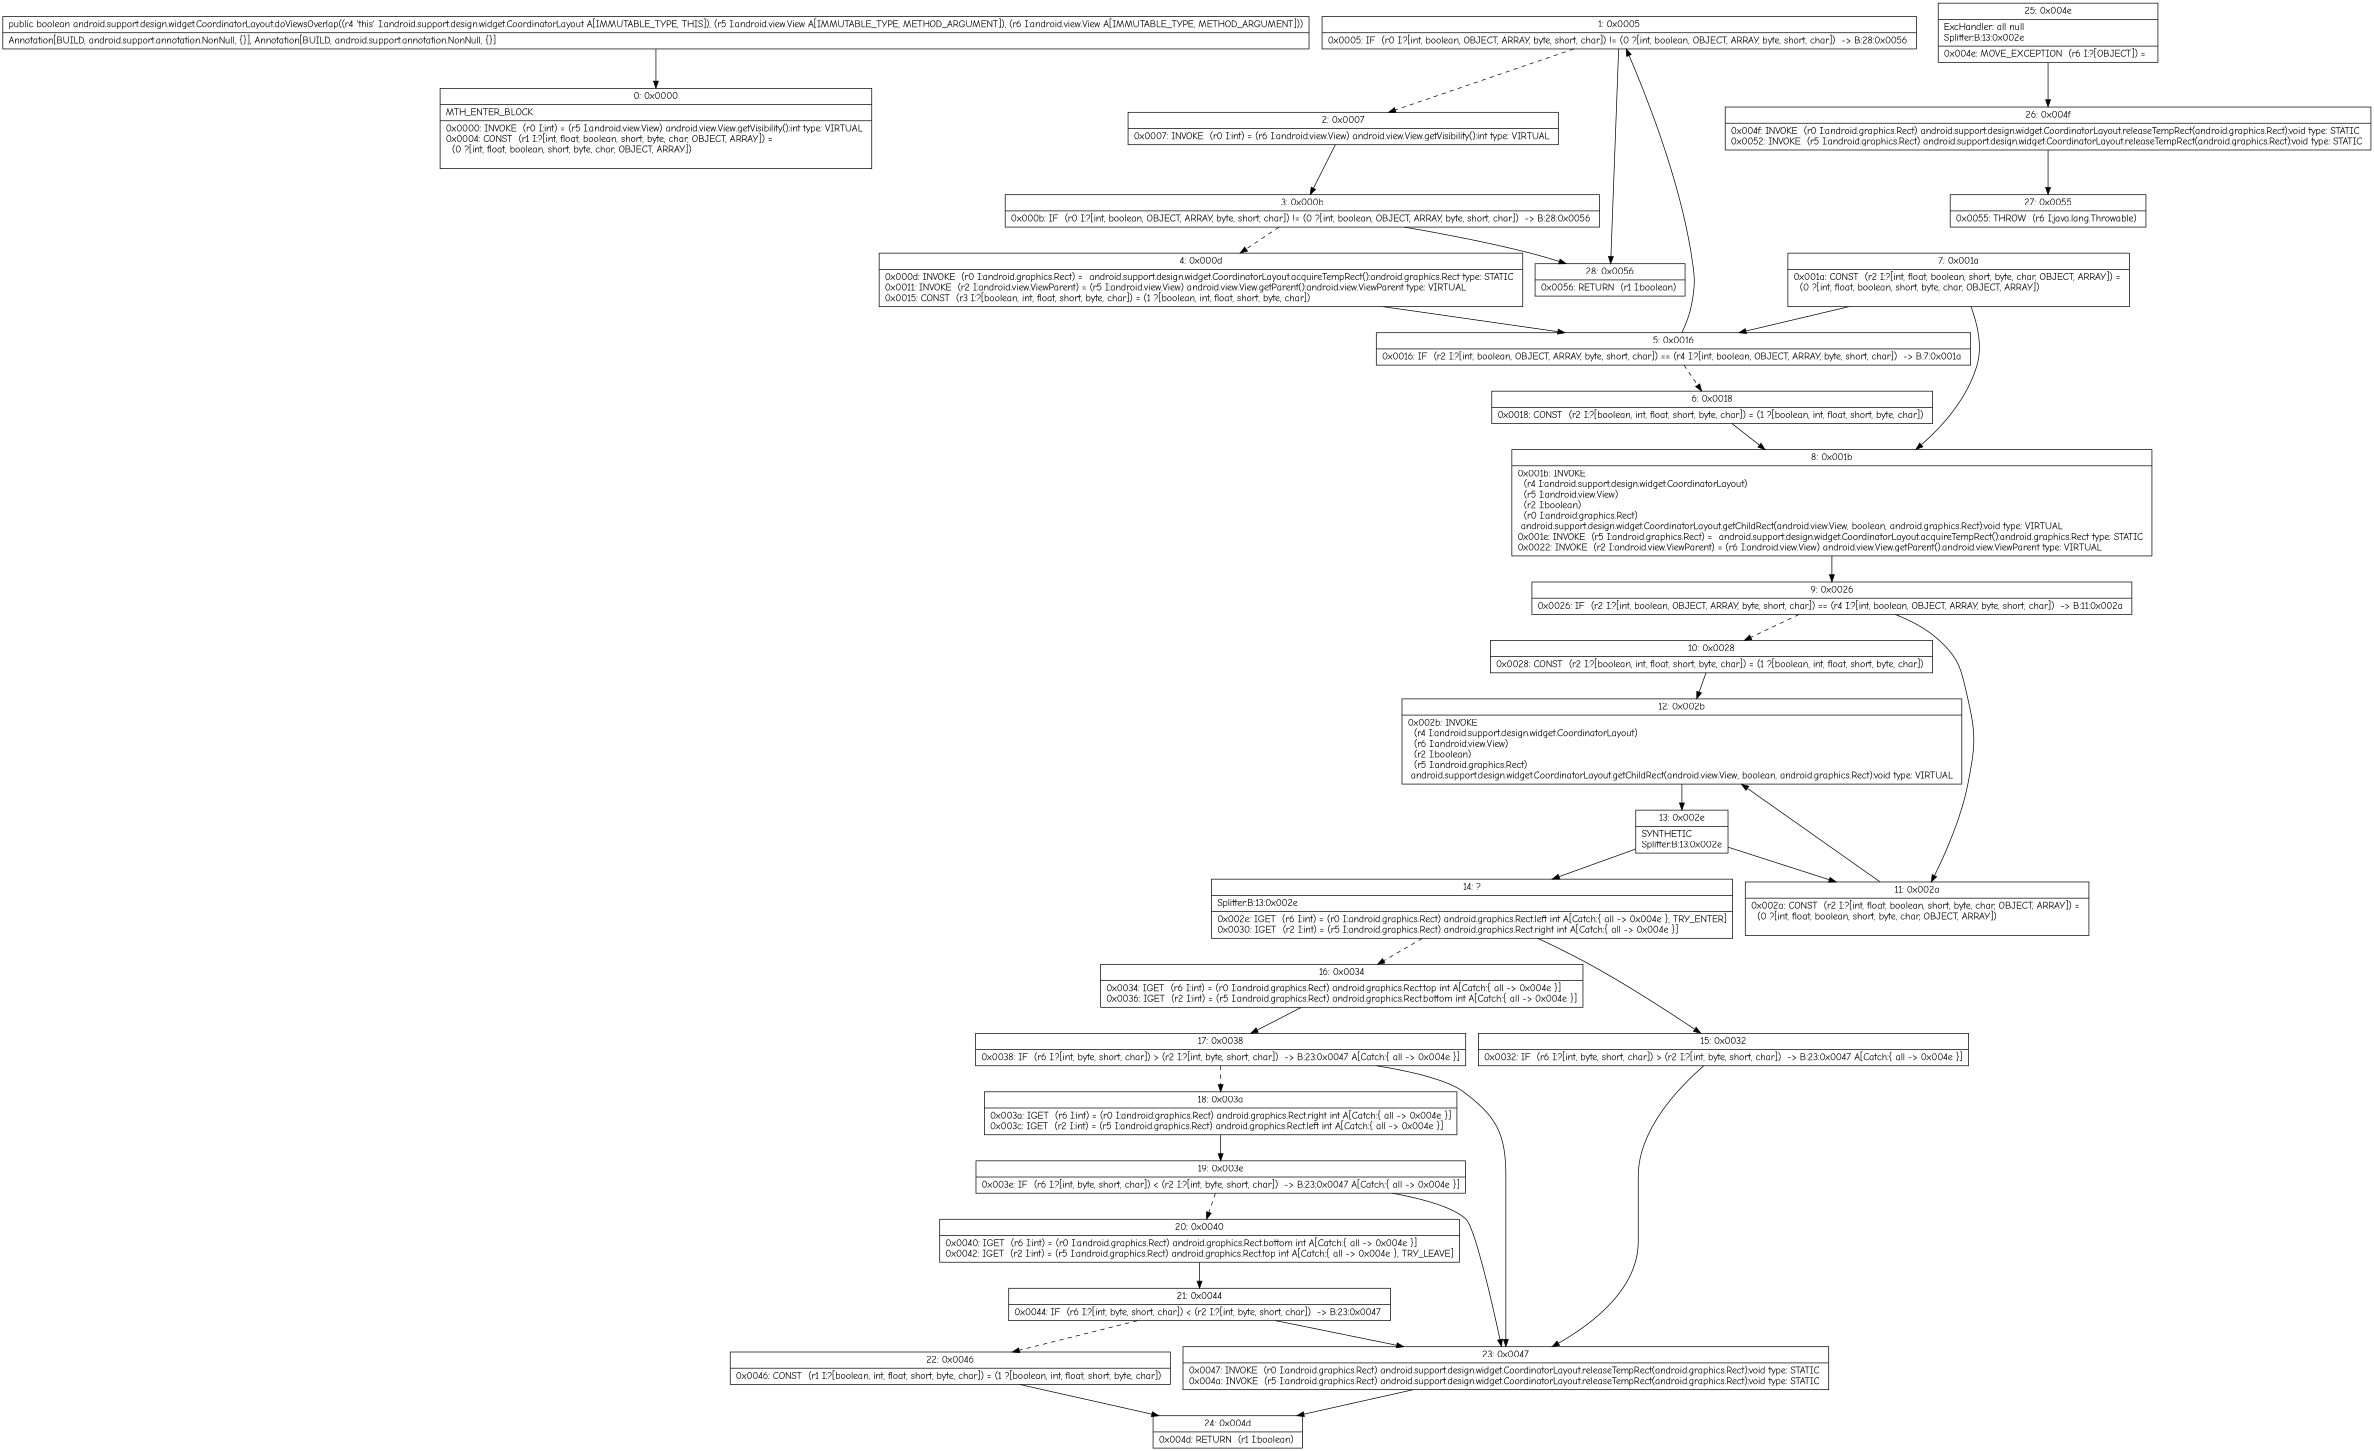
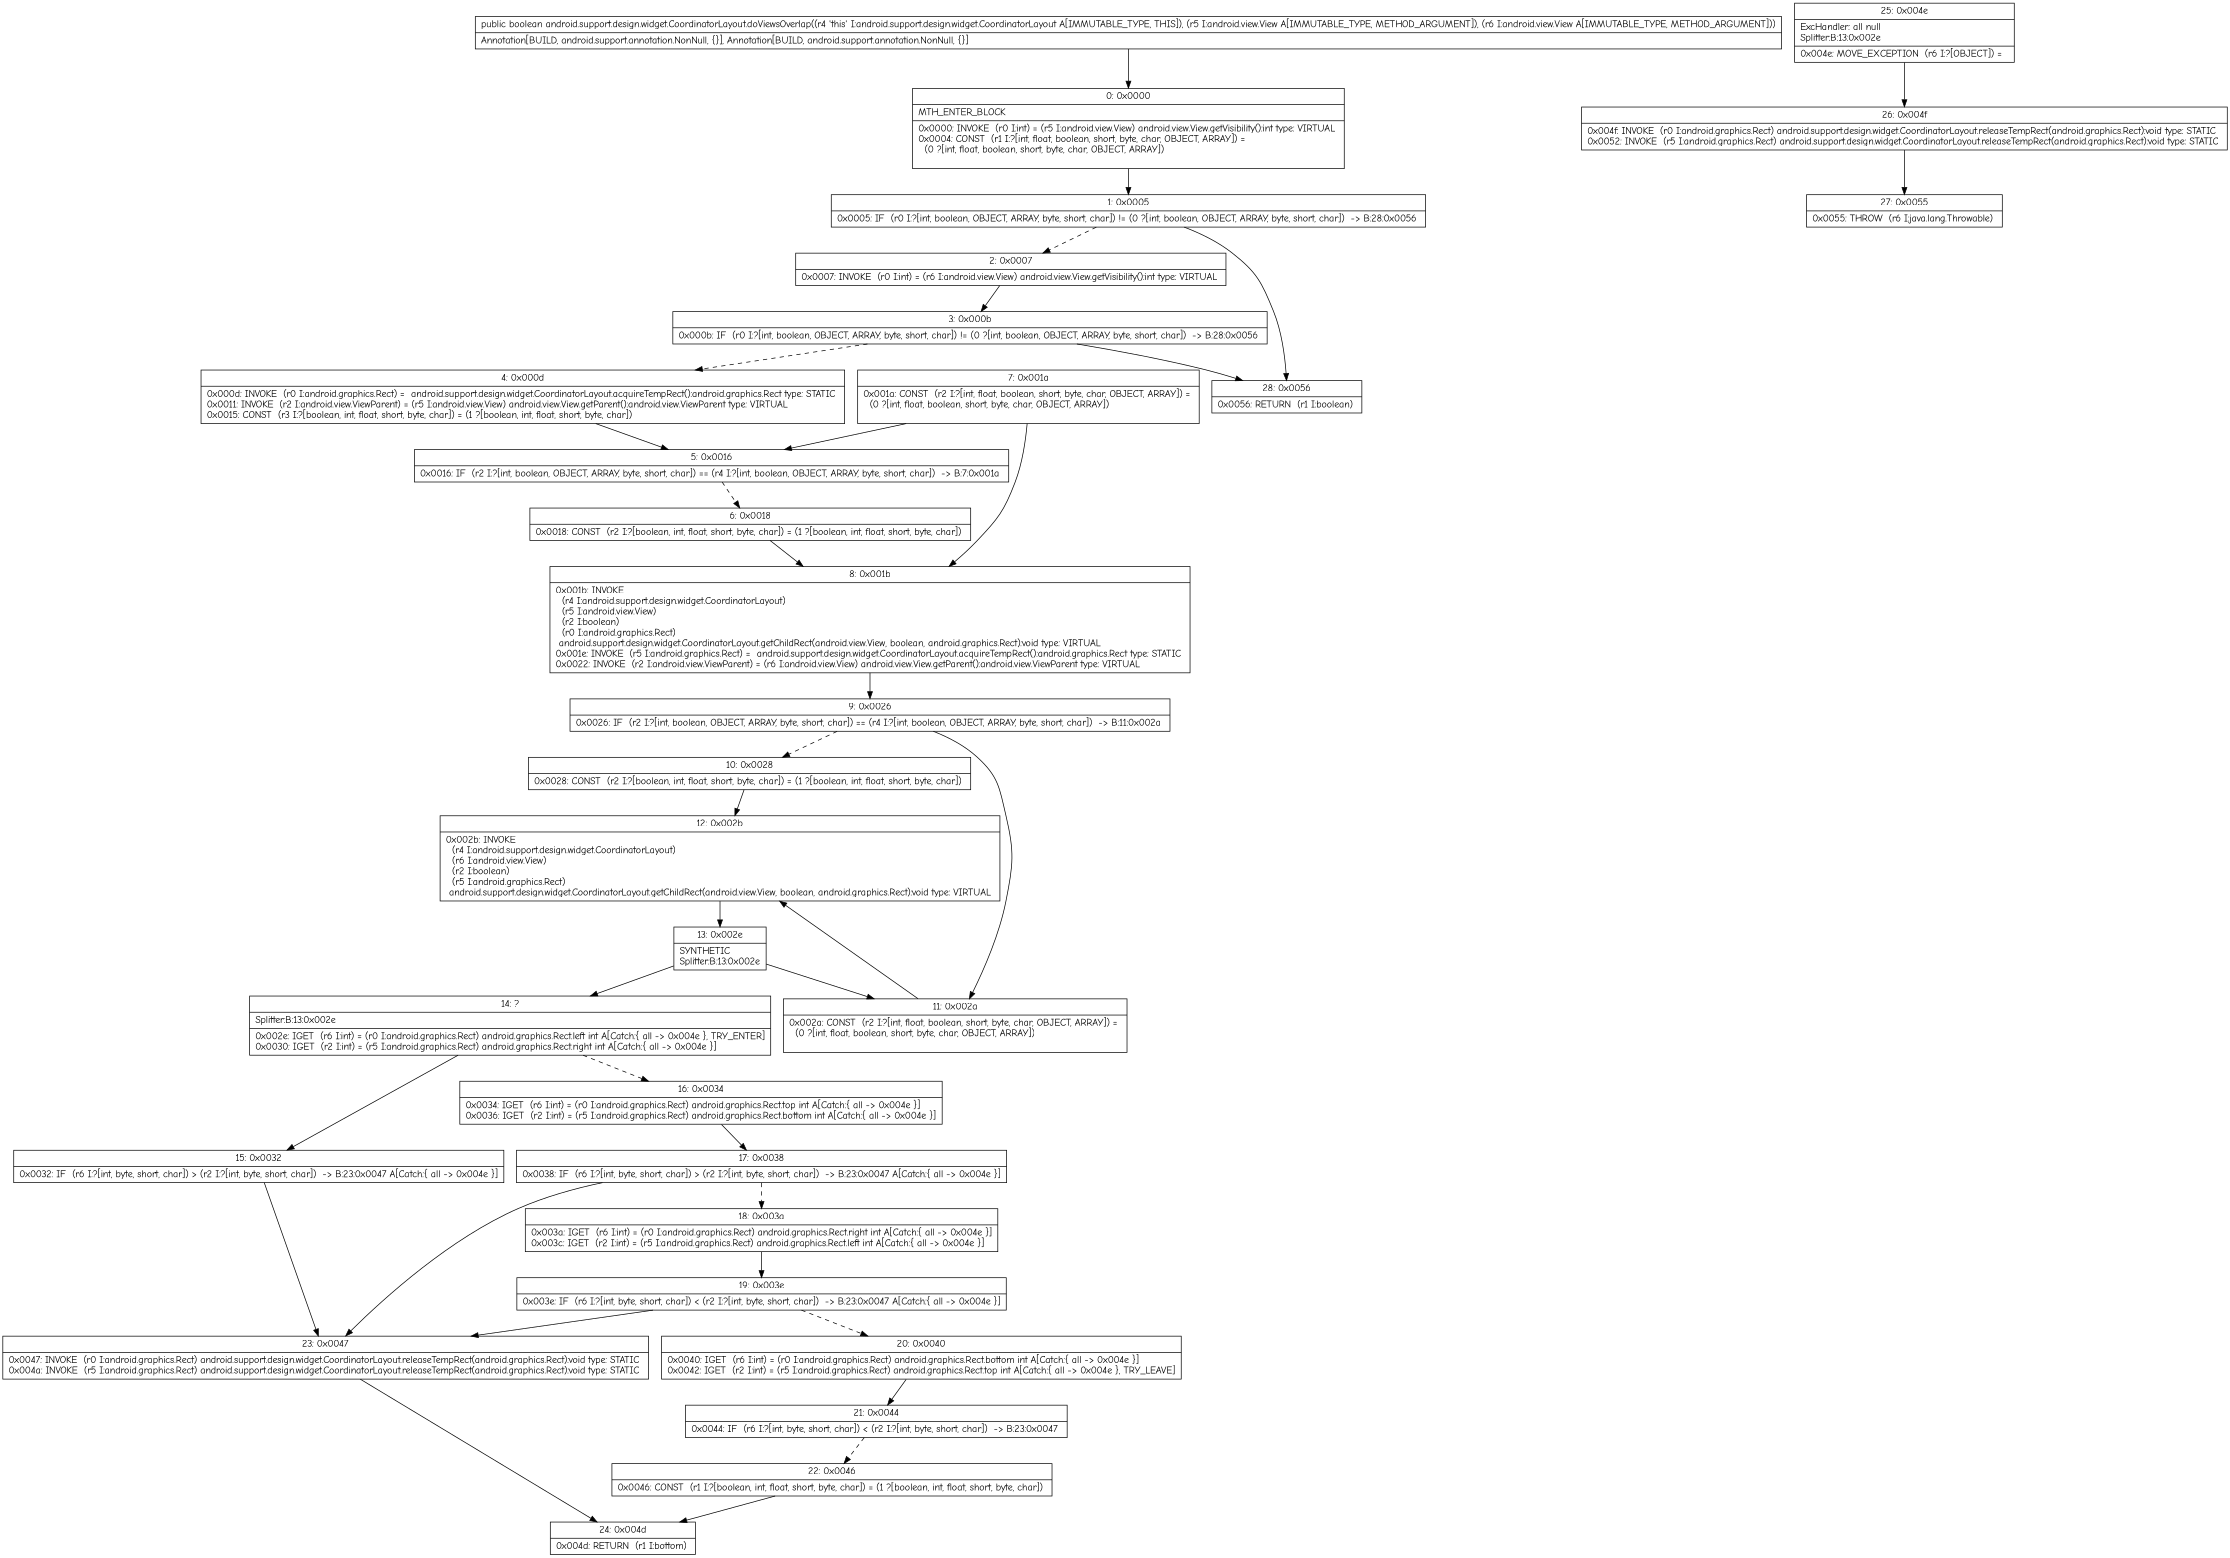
(1677, 192) -> (1128, 178)
(1336, 1333) -> none
(1228, 1440) -> (623, 1546)
